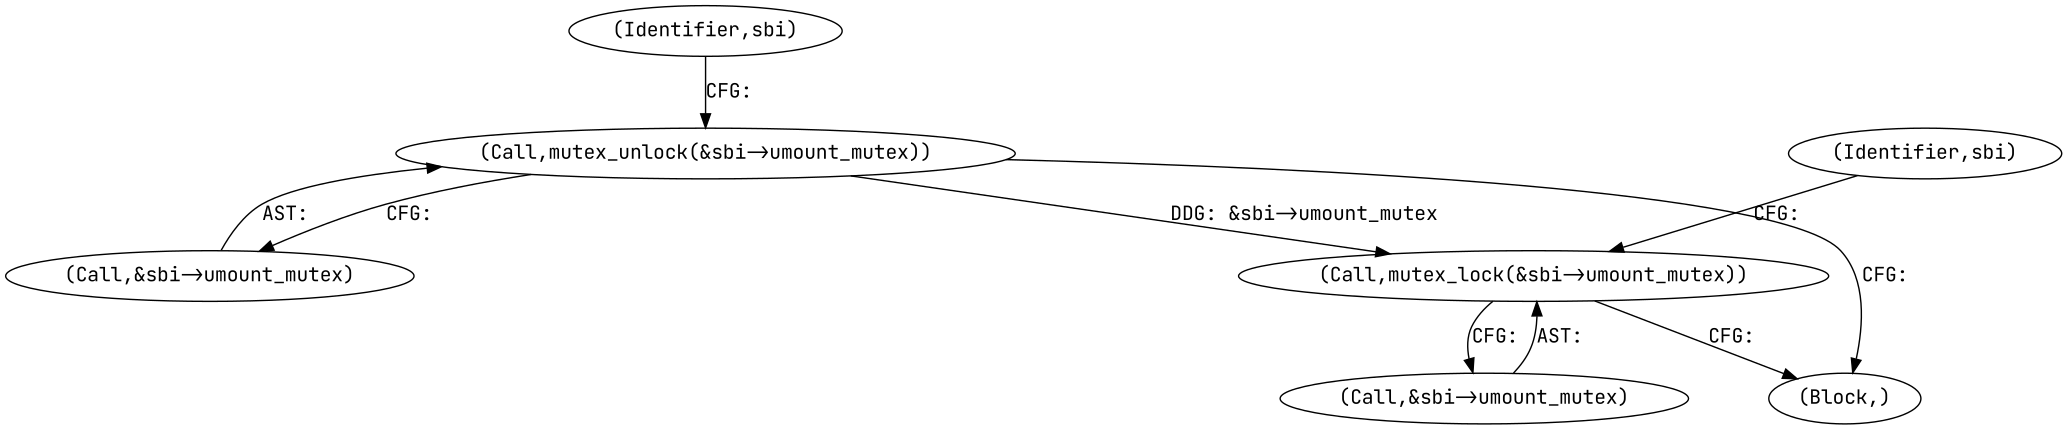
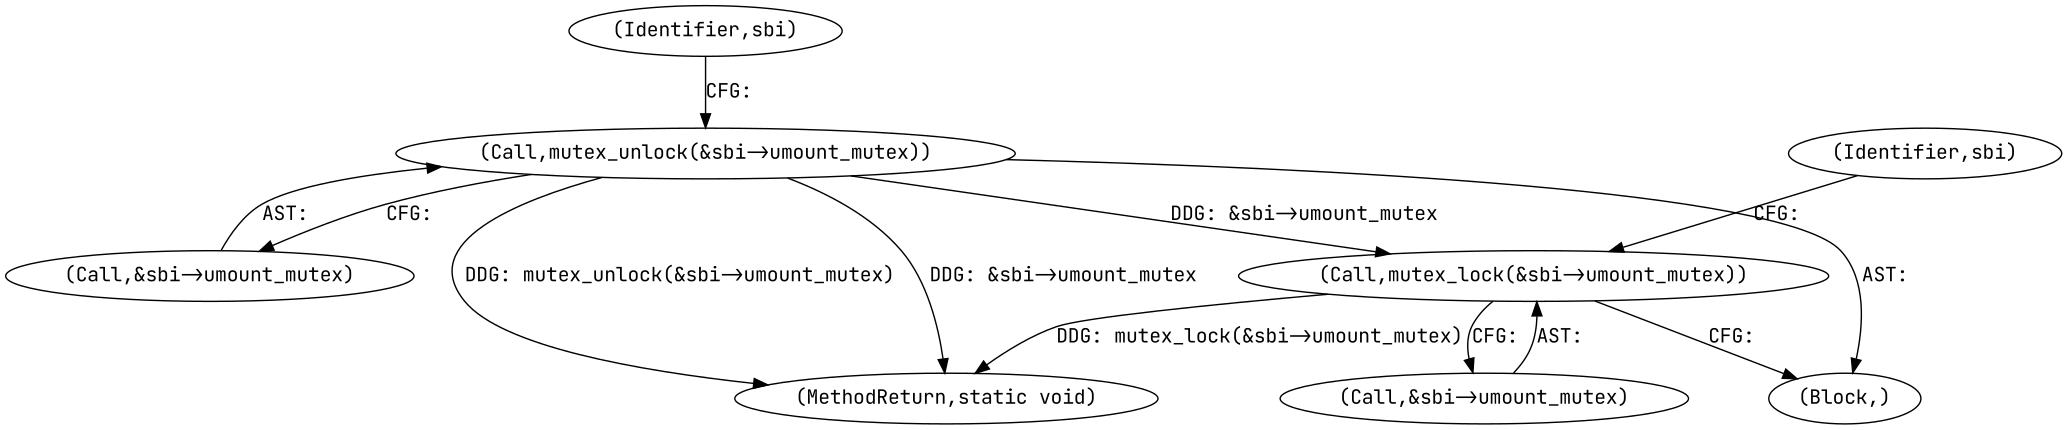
(1891, 276) -> (1891, 276)
none -> (946, 399)
